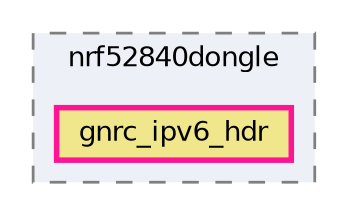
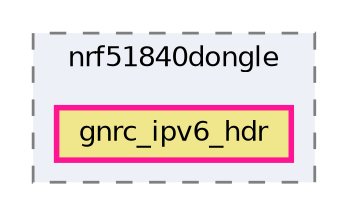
(174, 59) -> (174, 59)
